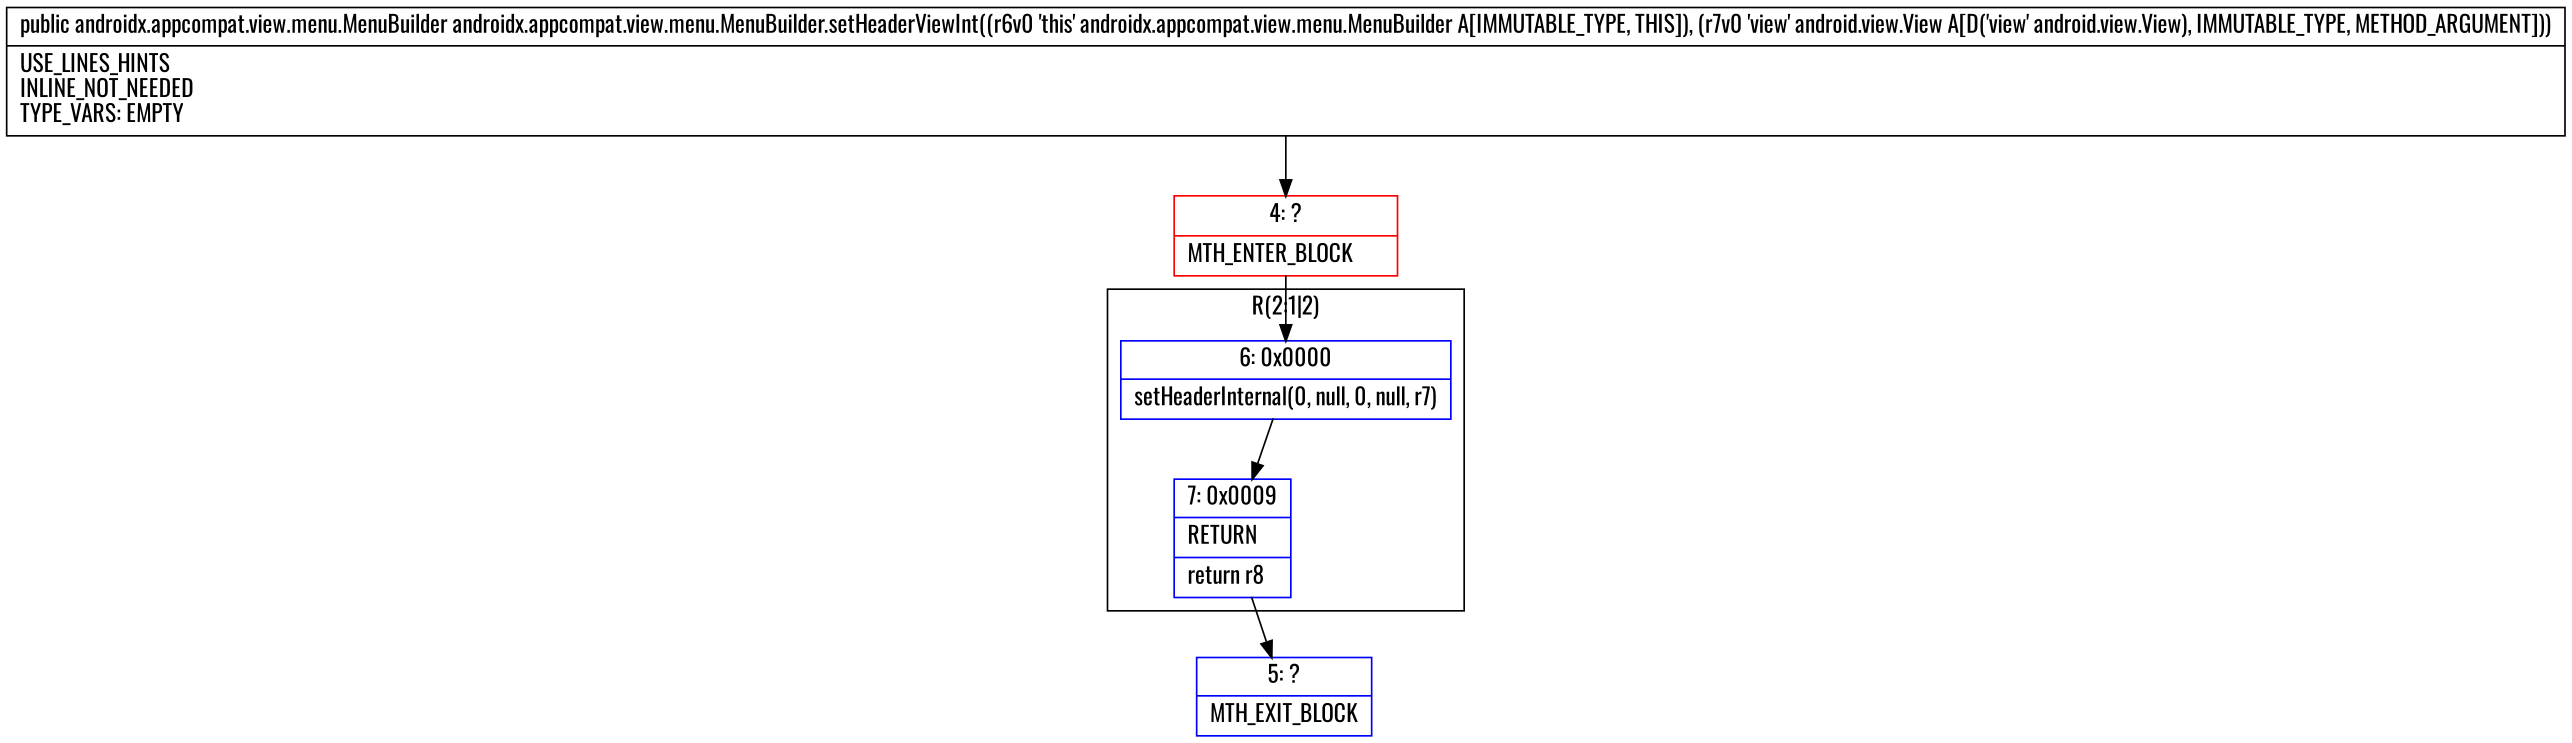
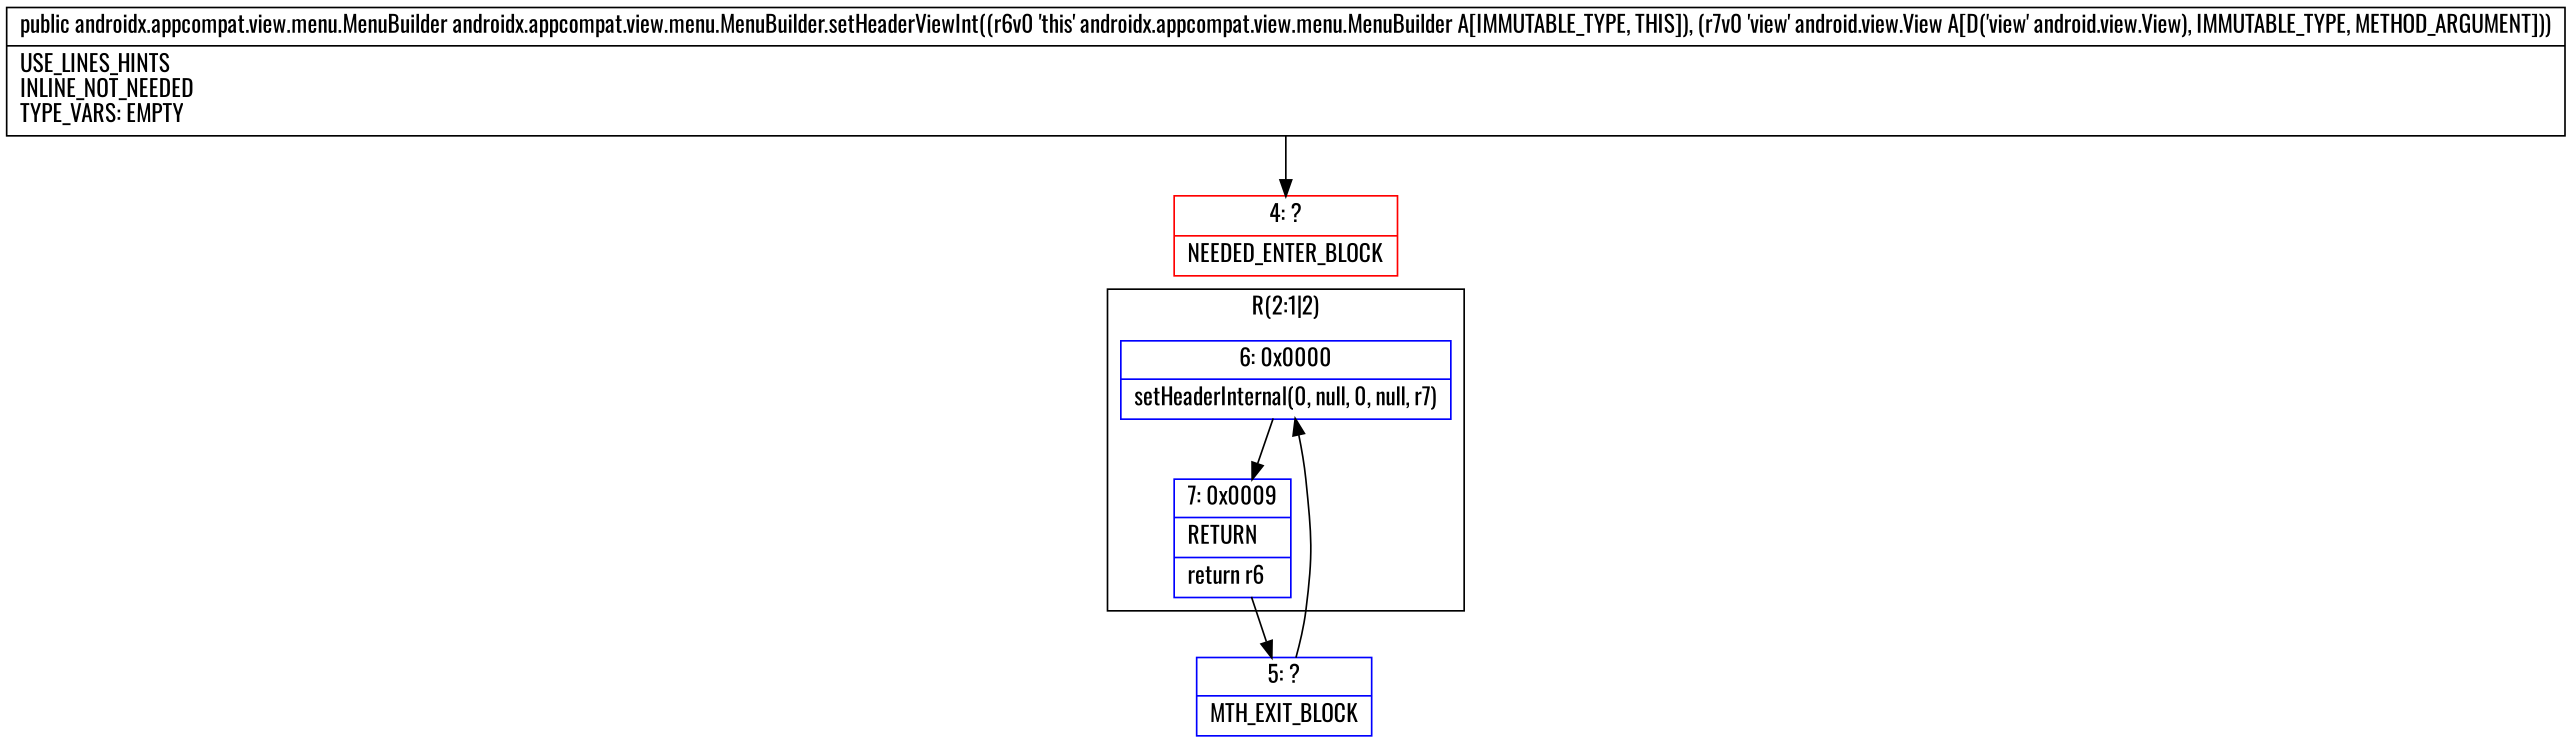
(1271, 255) -> (1286, 255)
(1286, 300) -> (1311, 547)
(1226, 577) -> (1226, 577)
